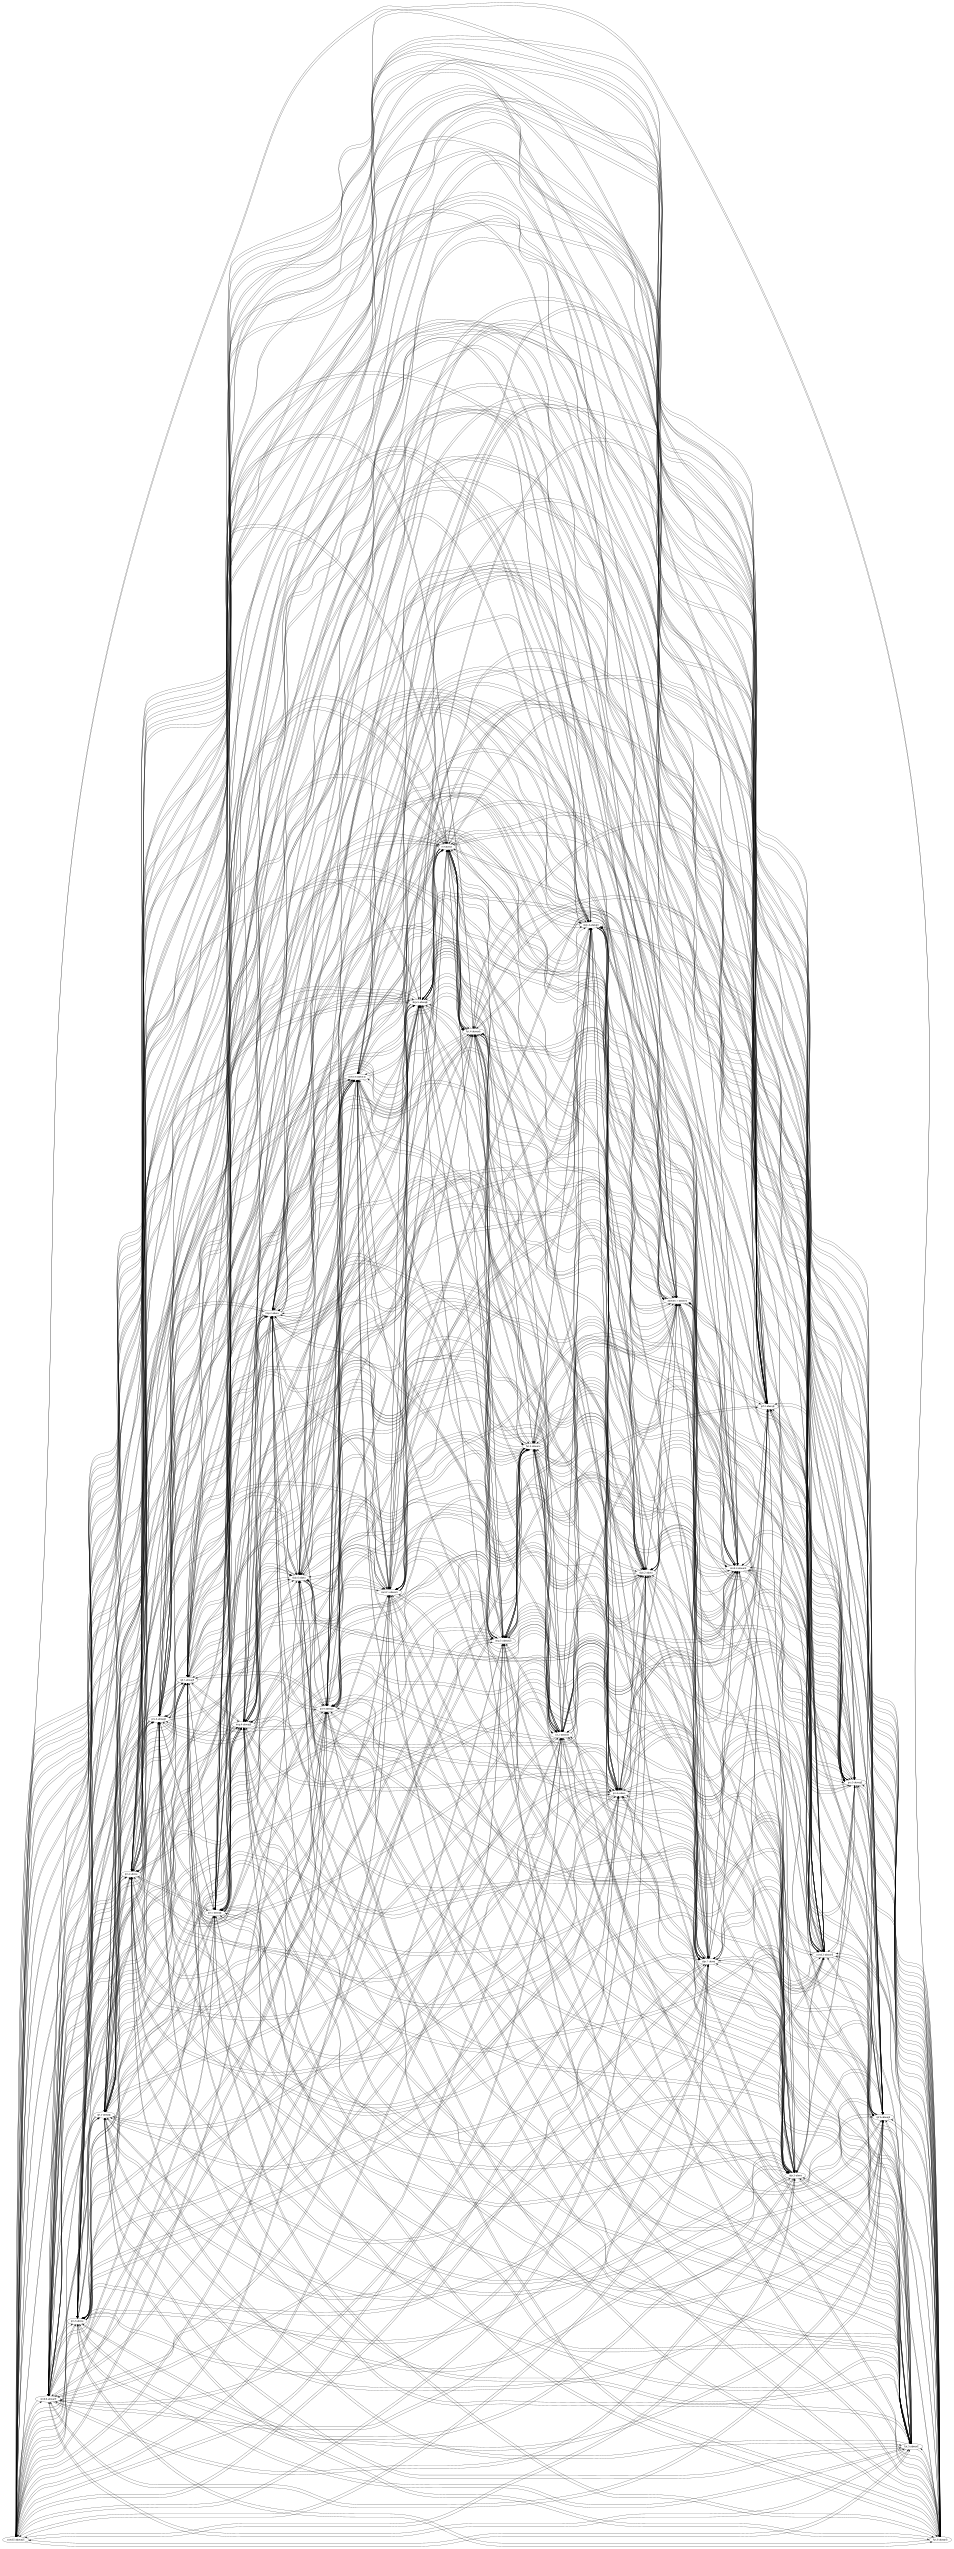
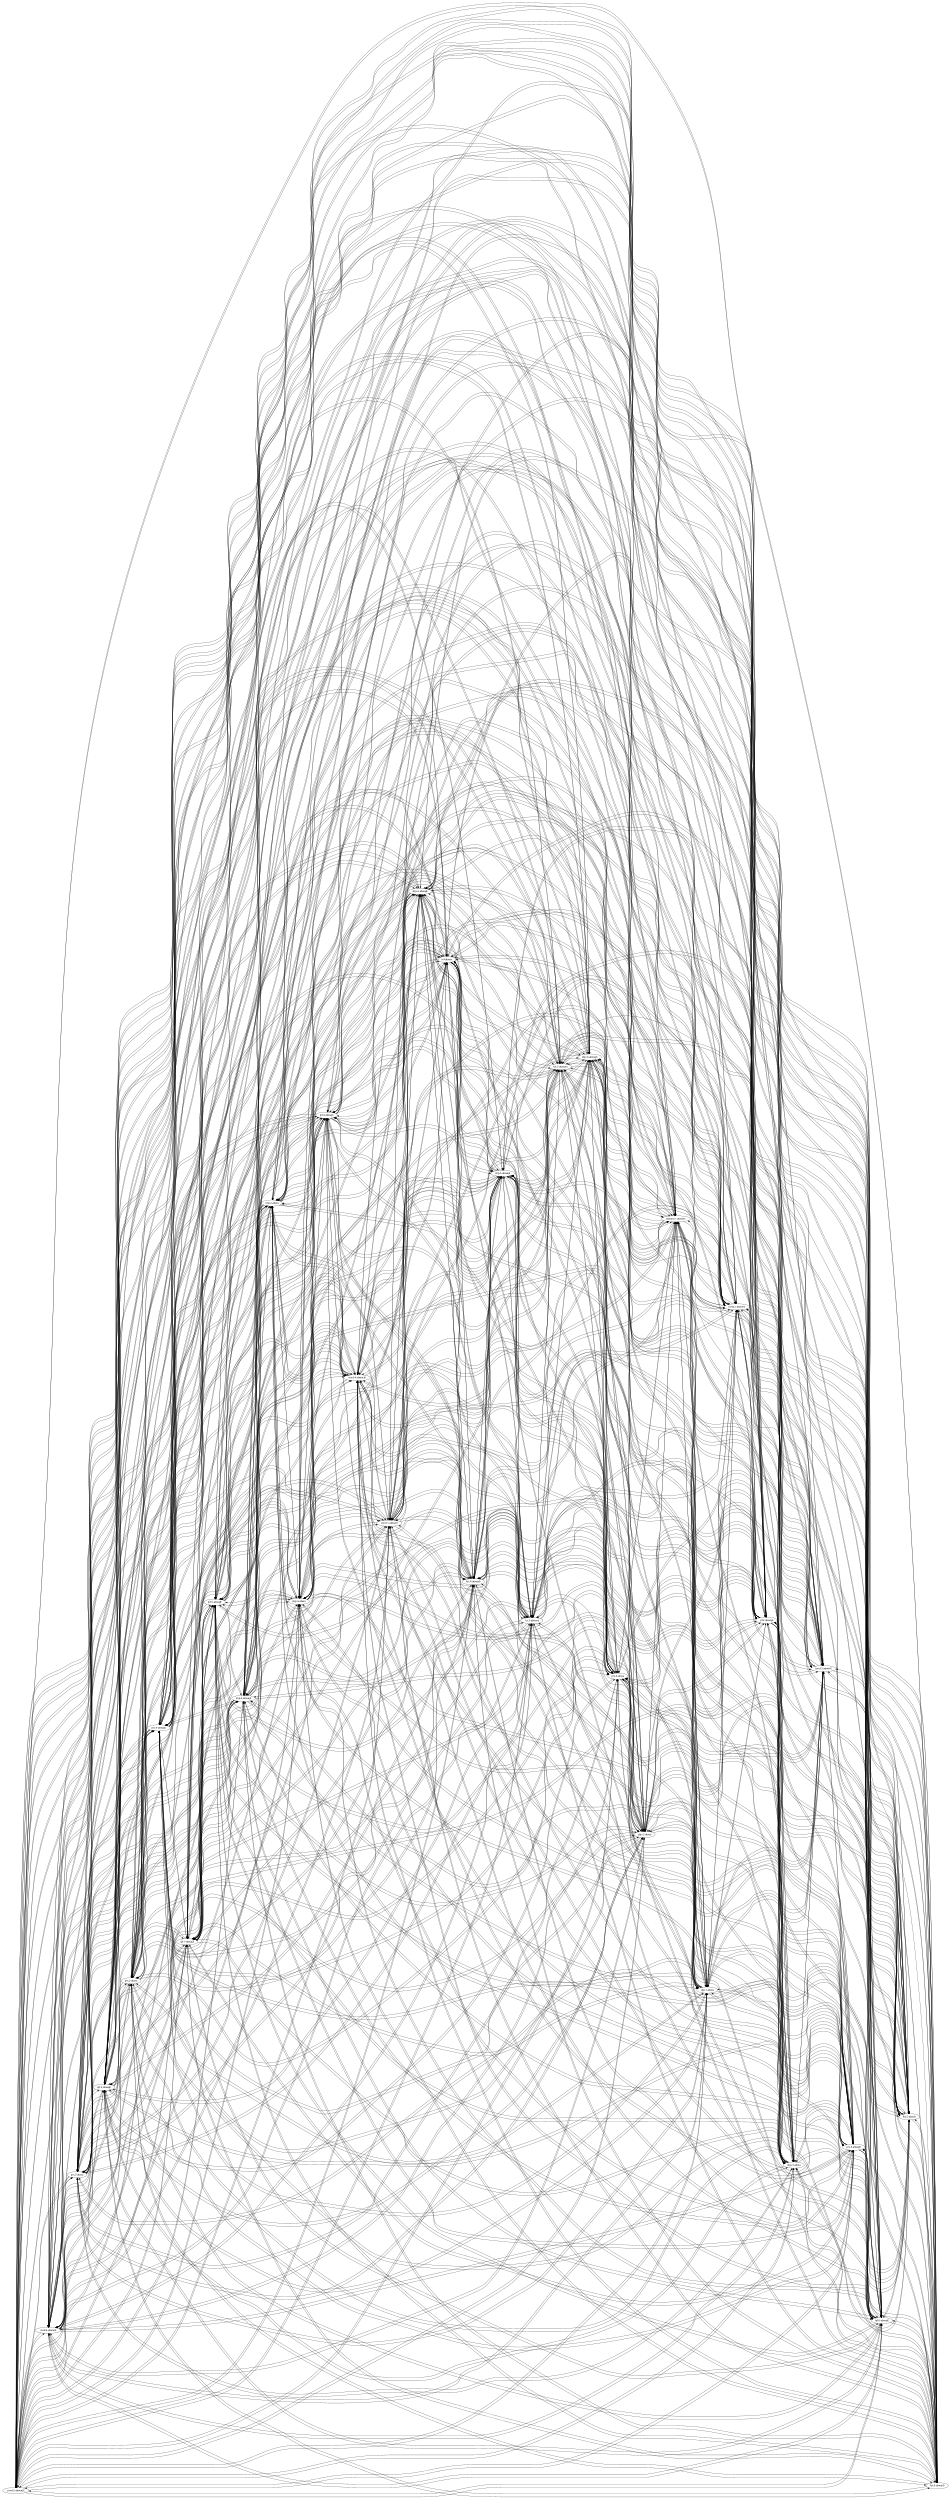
(503, 1641) -> (503, 1173)
(713, 2189) -> none
(912, 2447) -> (909, 2117)
